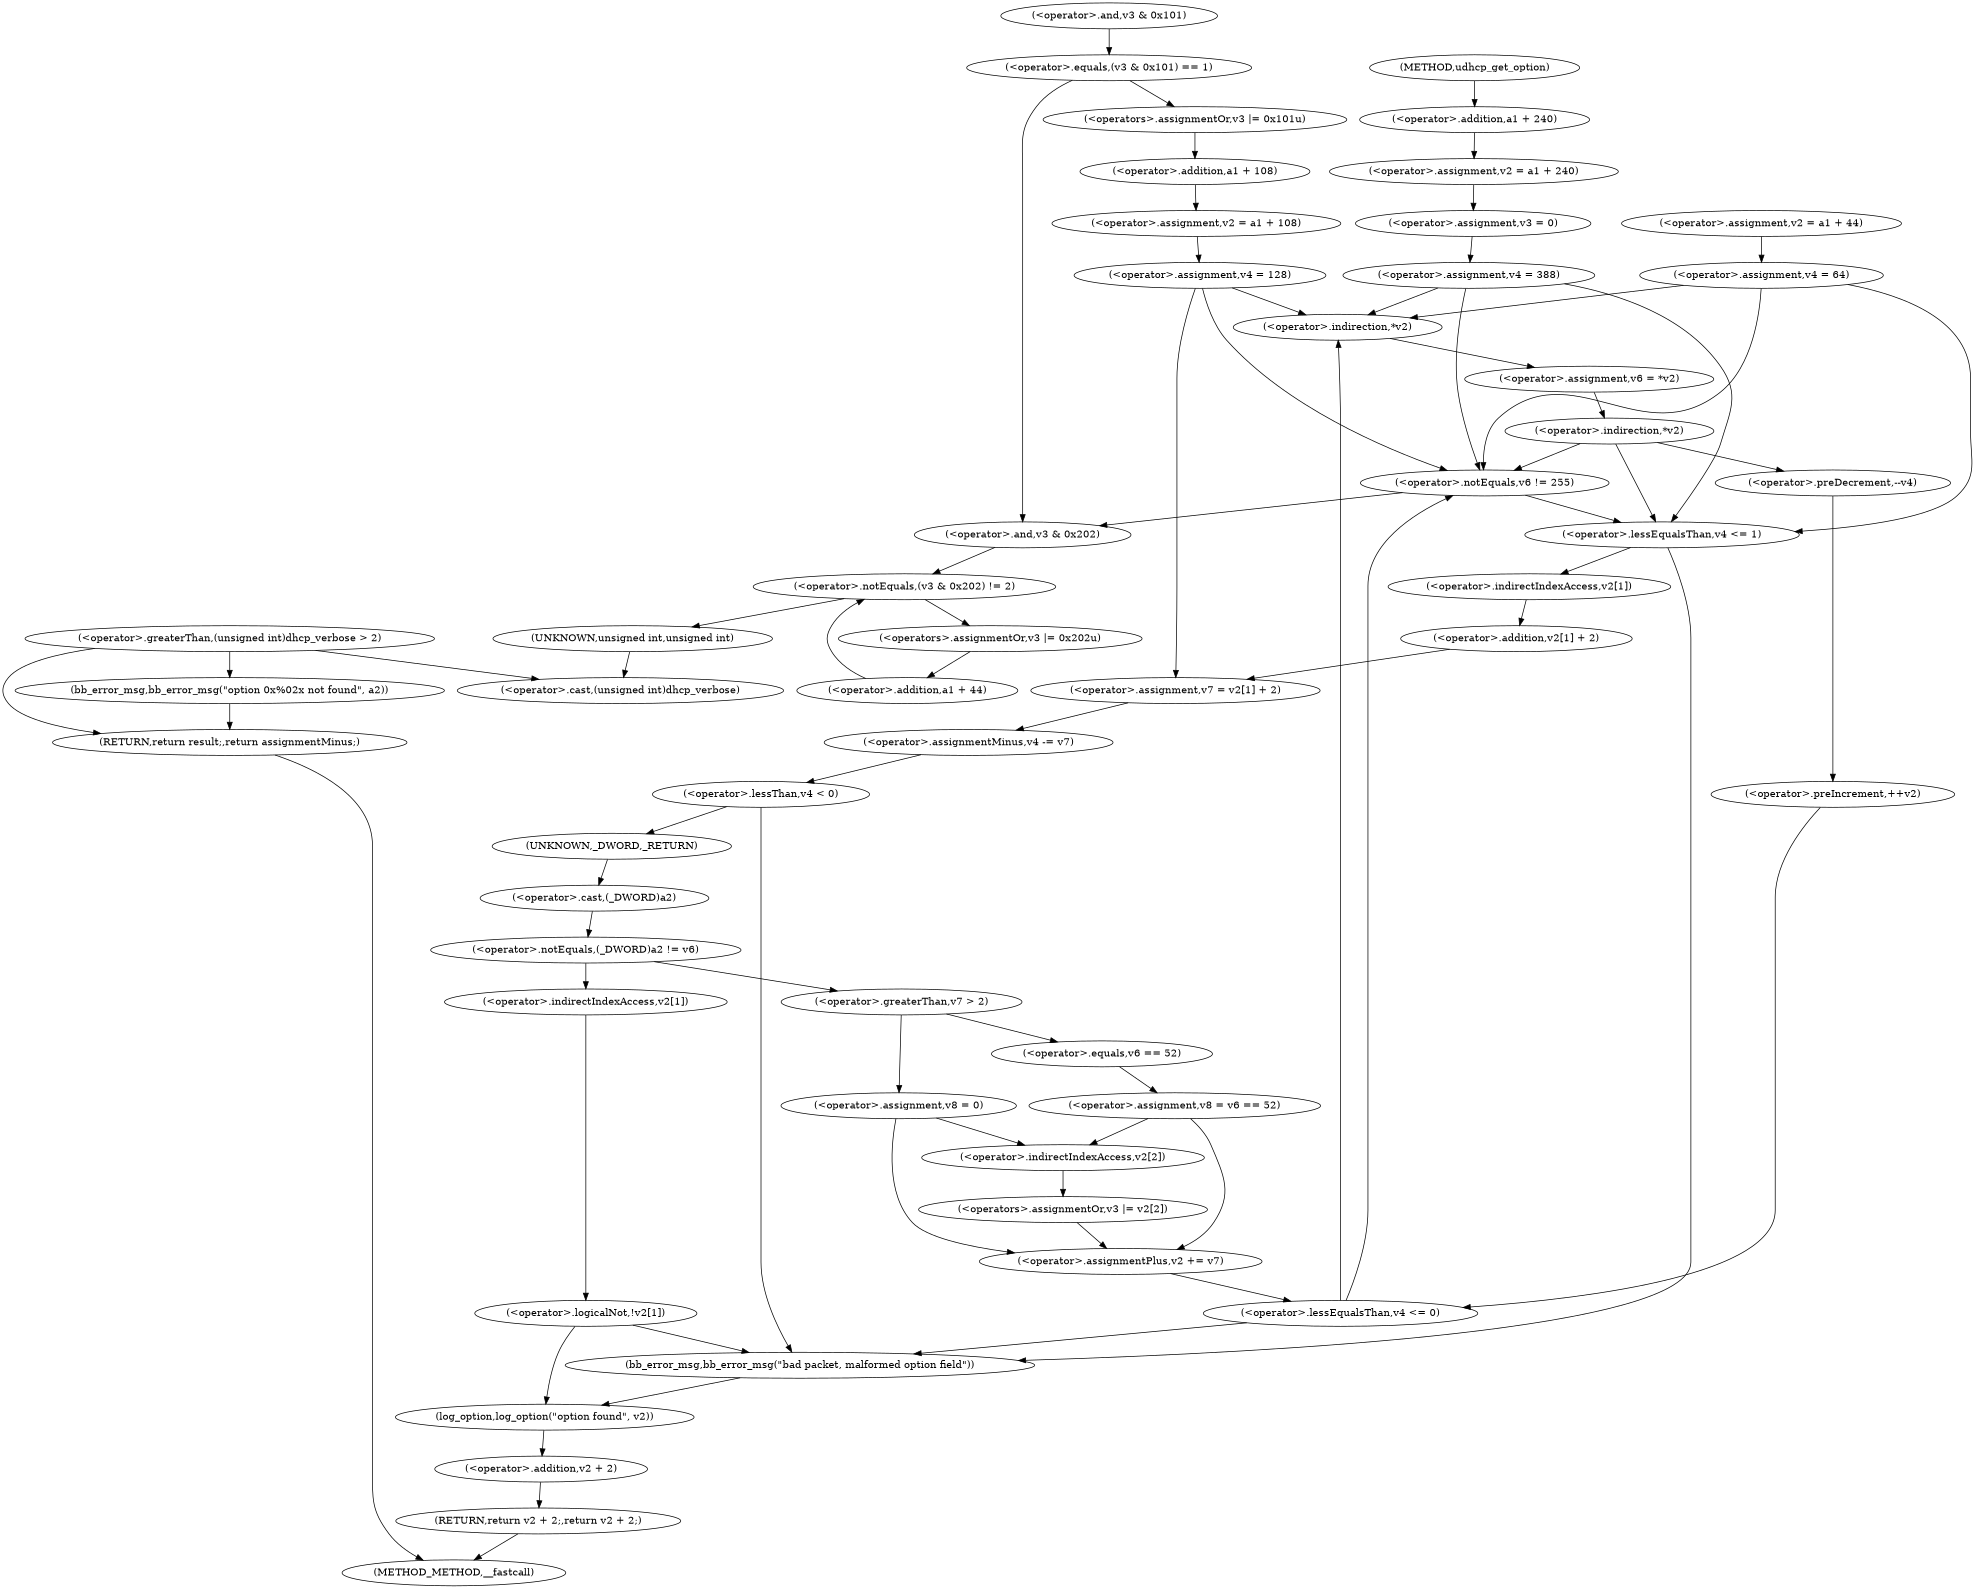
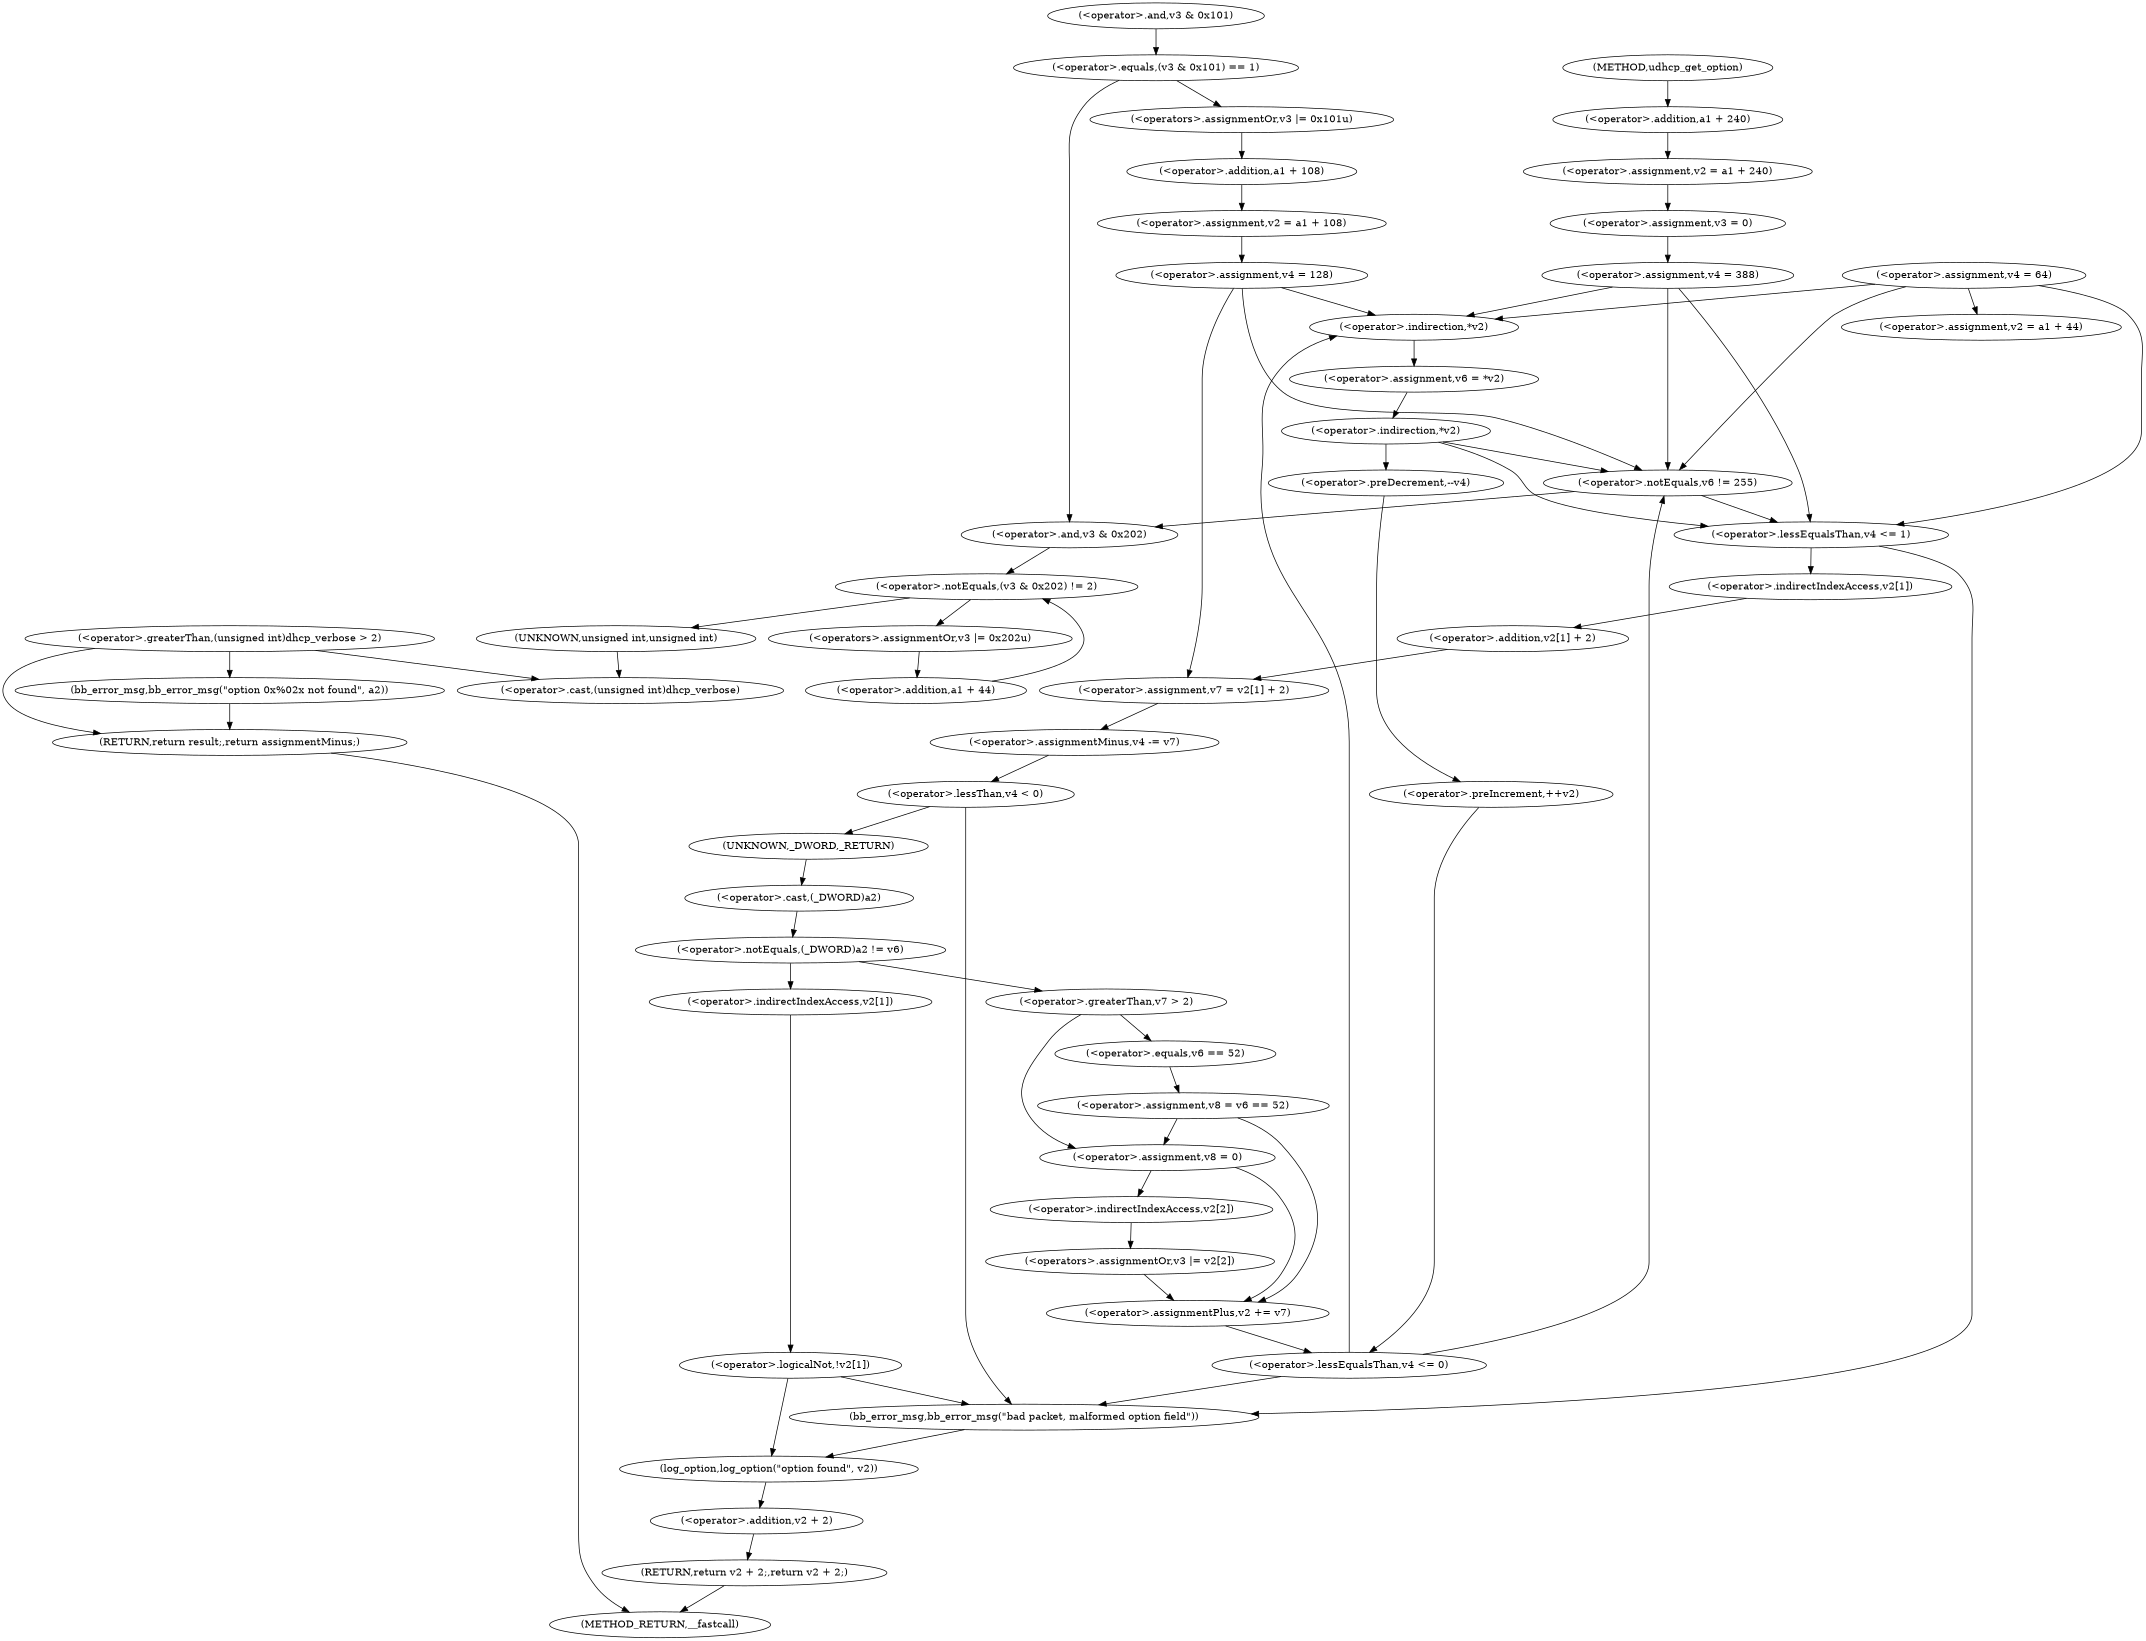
(1762, 246) -> (1972, 298)
(1122, 1130) -> (1172, 1128)
(454, 1573) -> (660, 1625)
